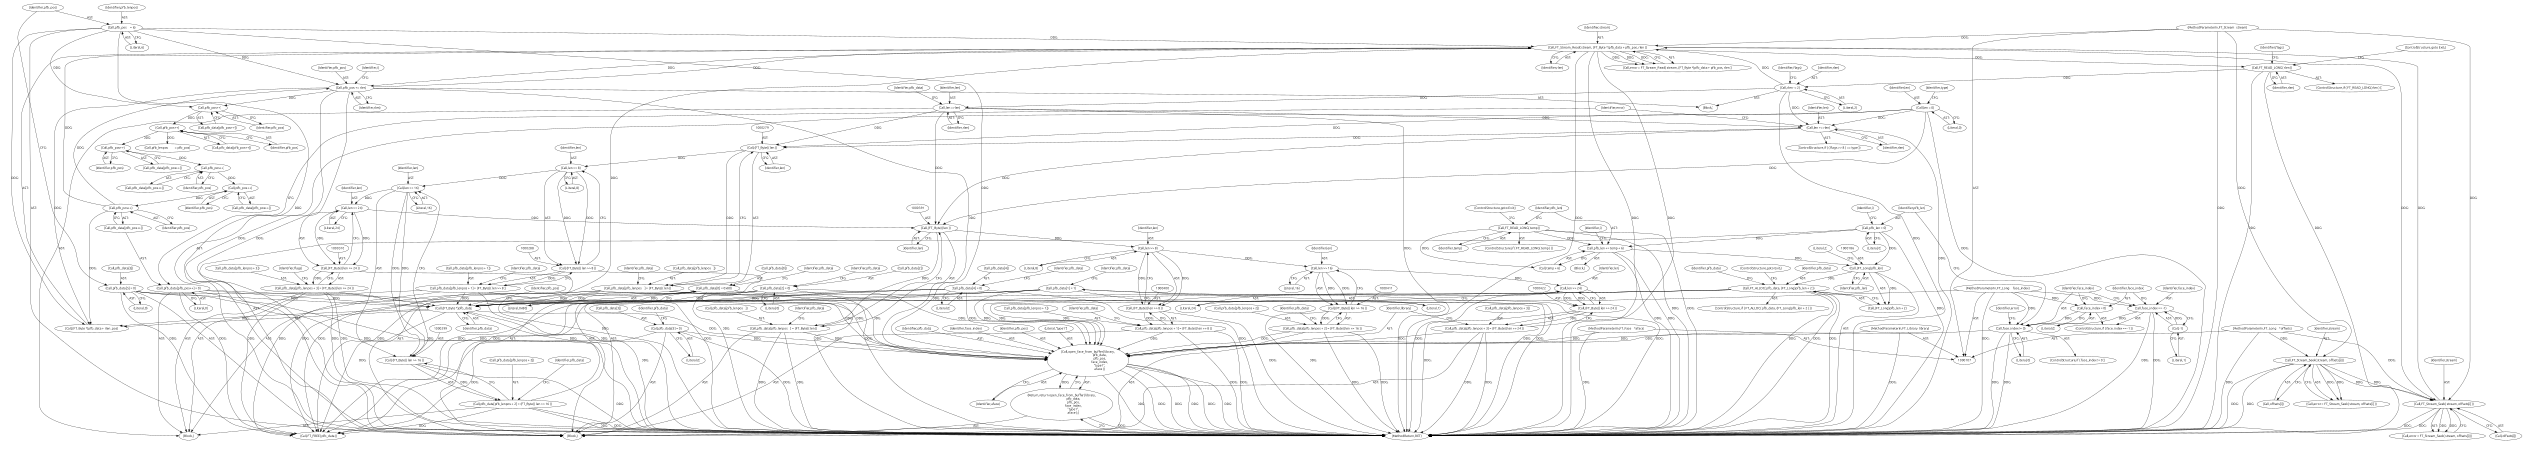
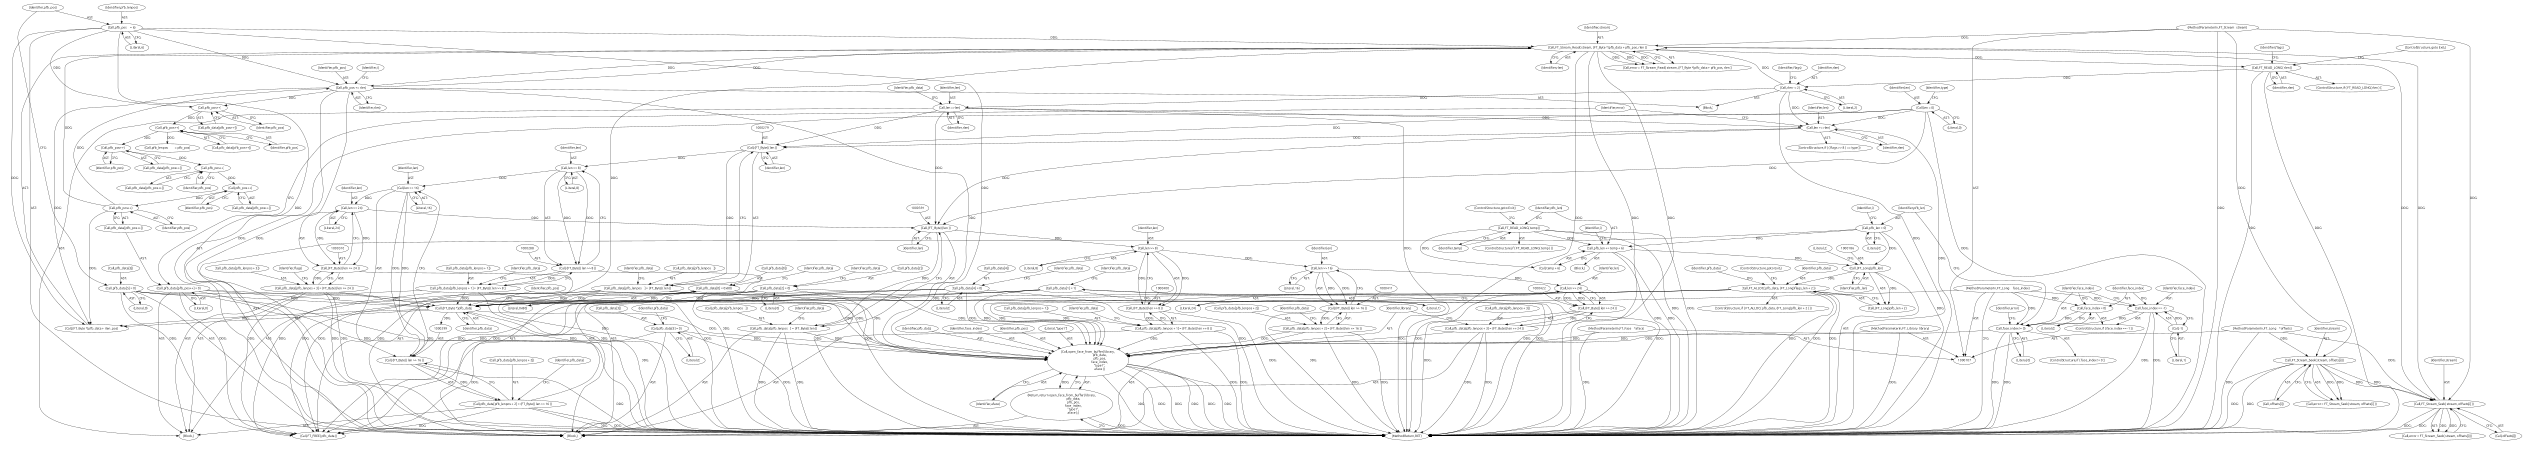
(1779, 288) -> (1779, 288)
(1986, 339) -> (1986, 339)
(359, 344) -> (444, 317)
